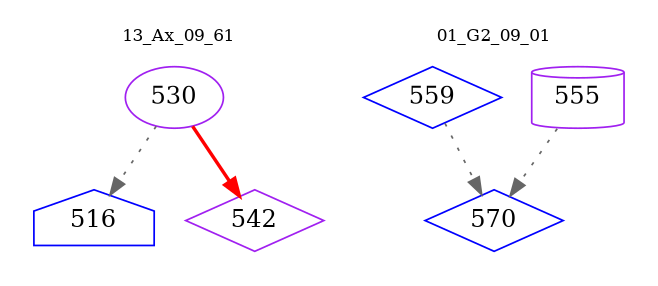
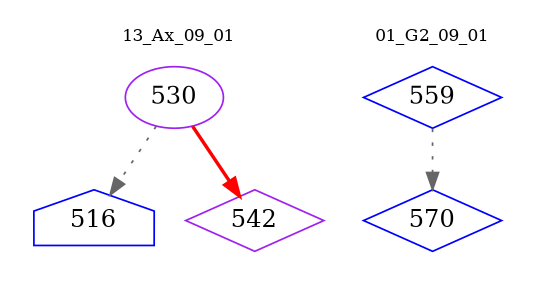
(179, 37) -> (179, 37)
(578, 97) -> none
